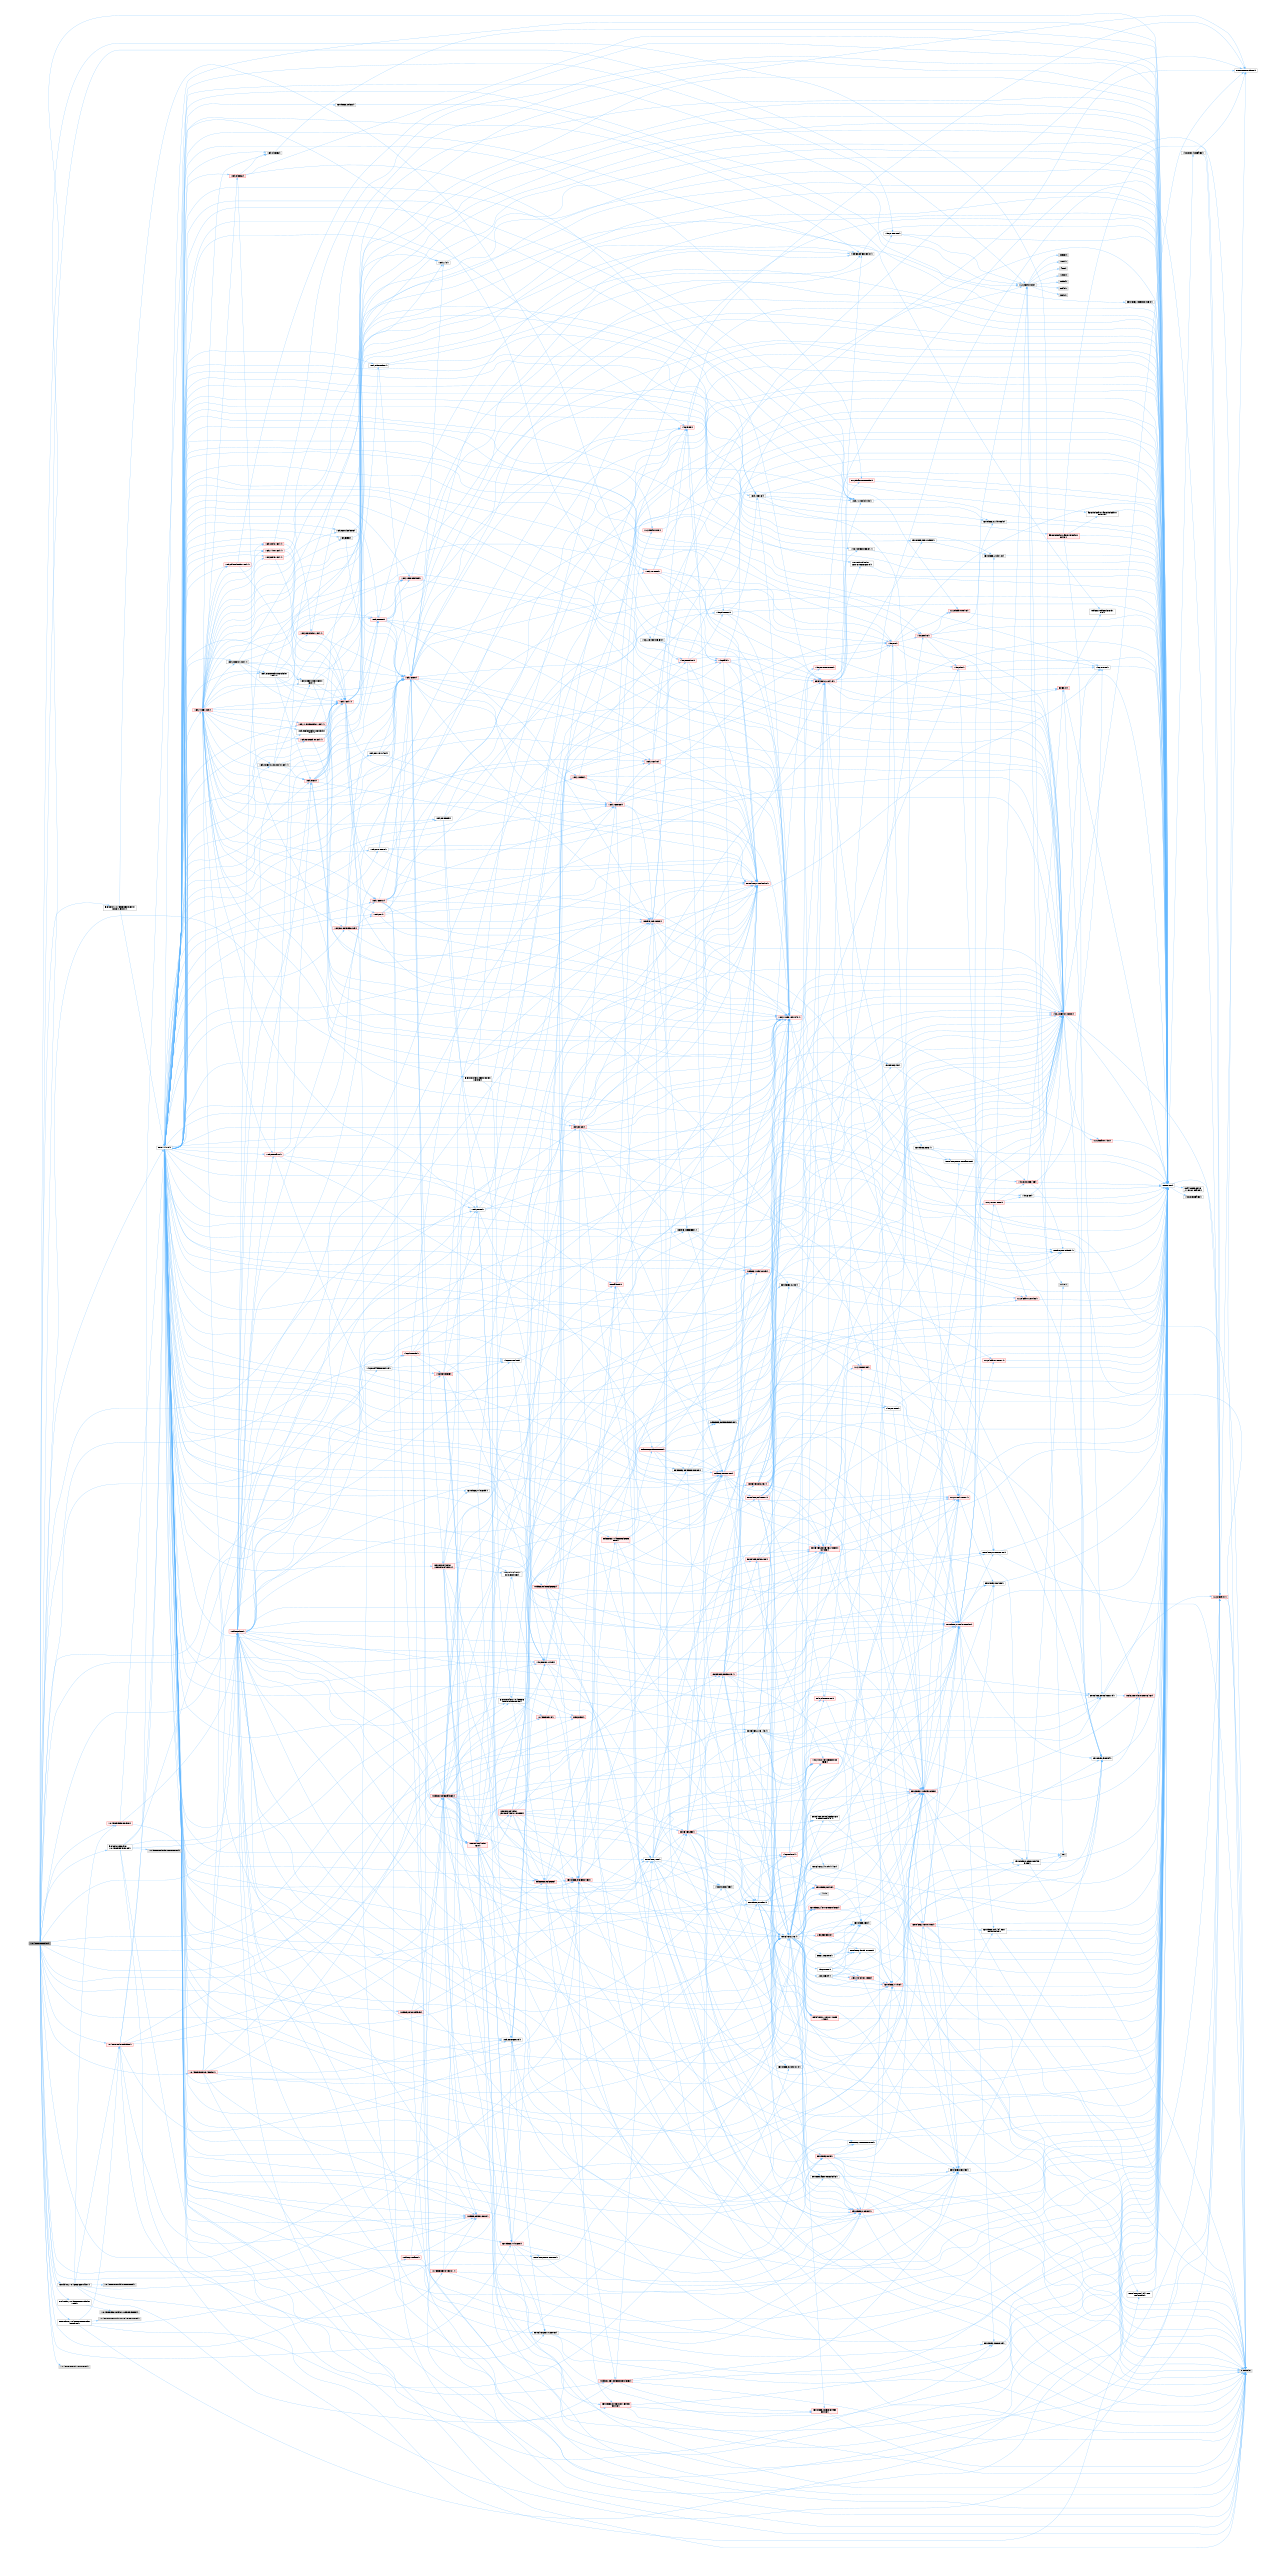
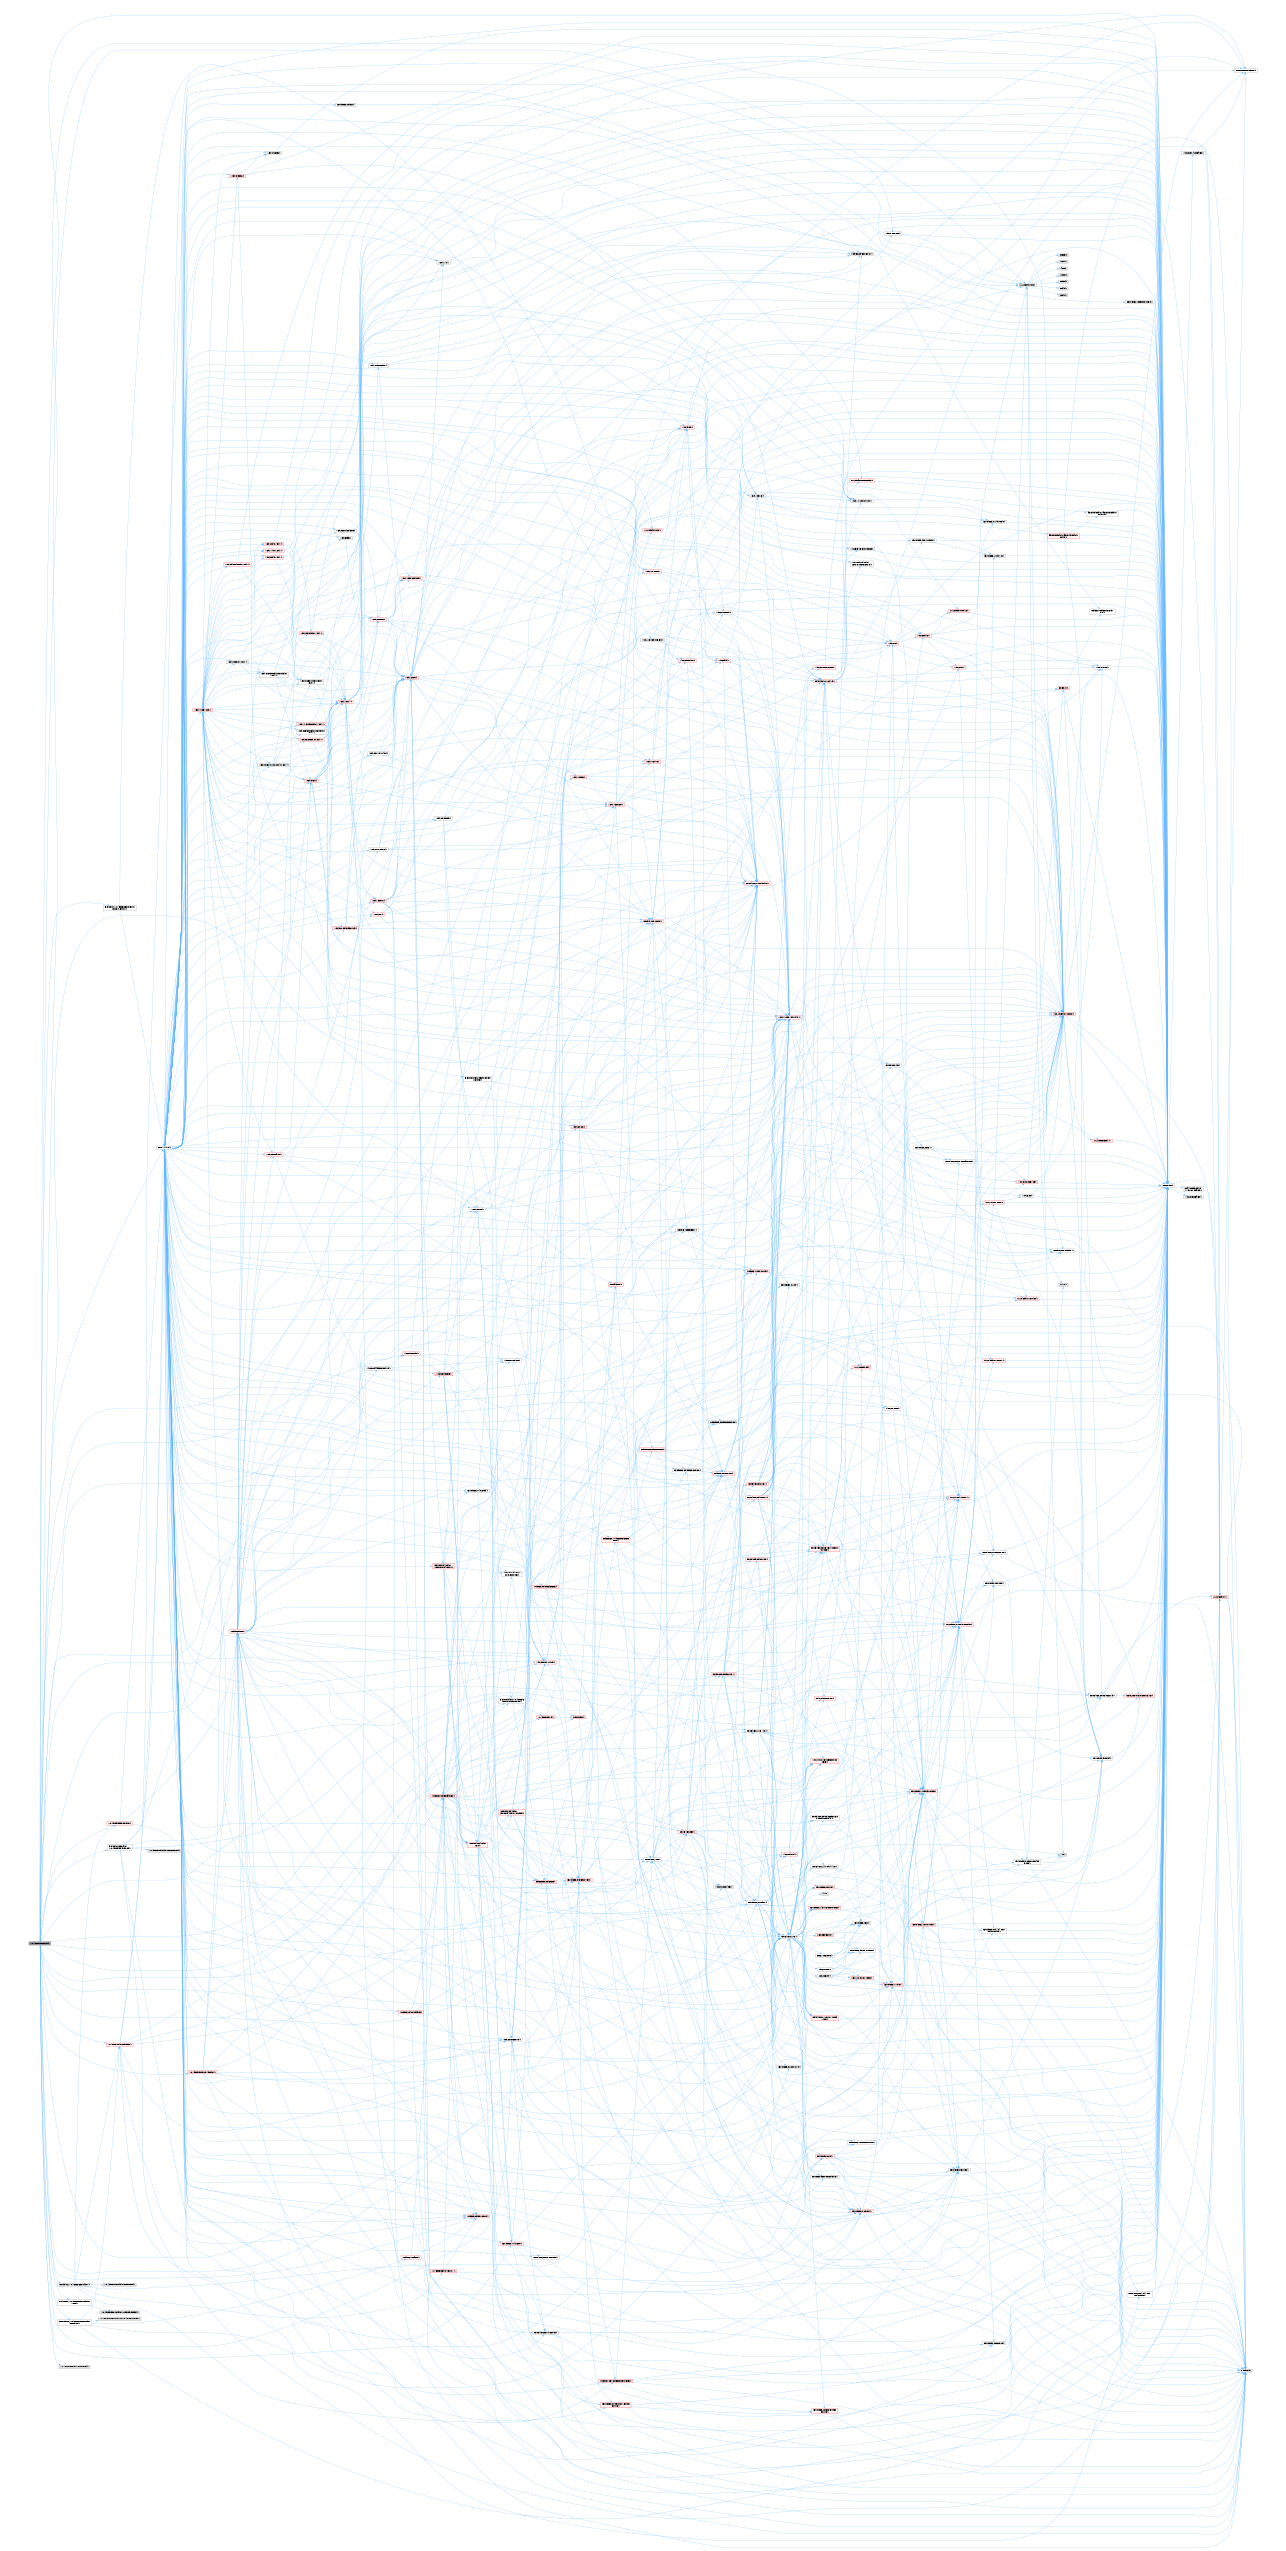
(862, 549) -> (862, 549)
(1102, 1141) -> (1102, 1141)
